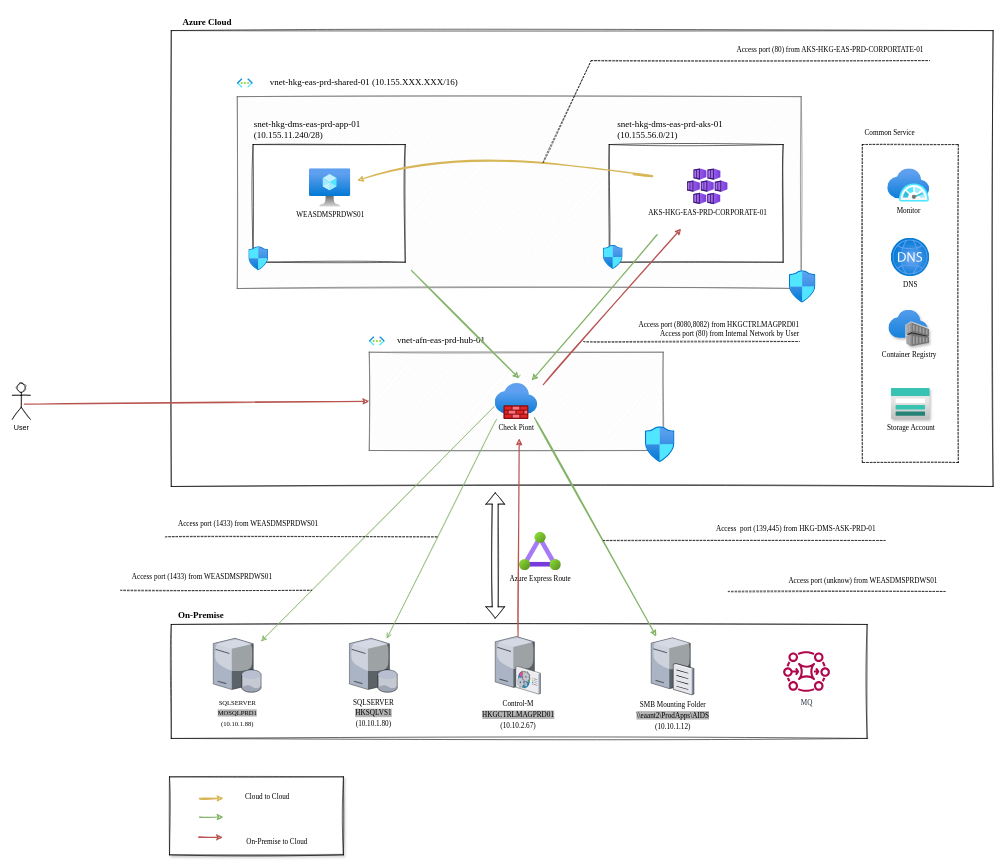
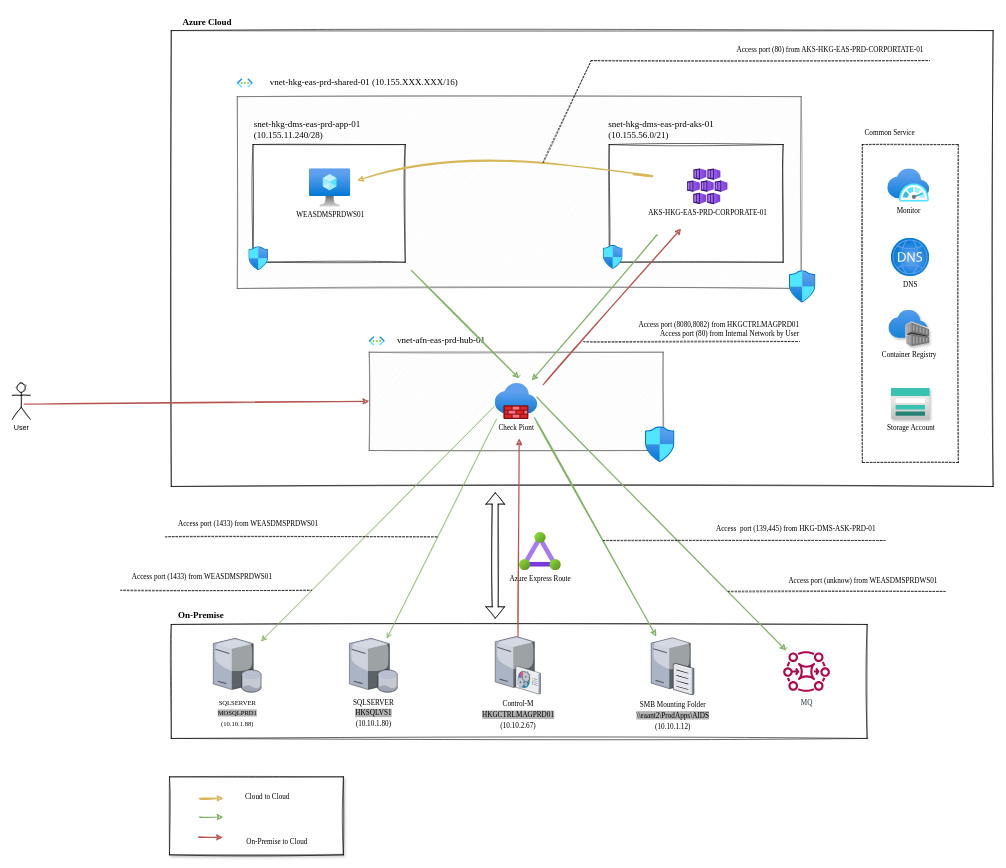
(698, 129) -> (689, 129)
none -> (705, 568)
